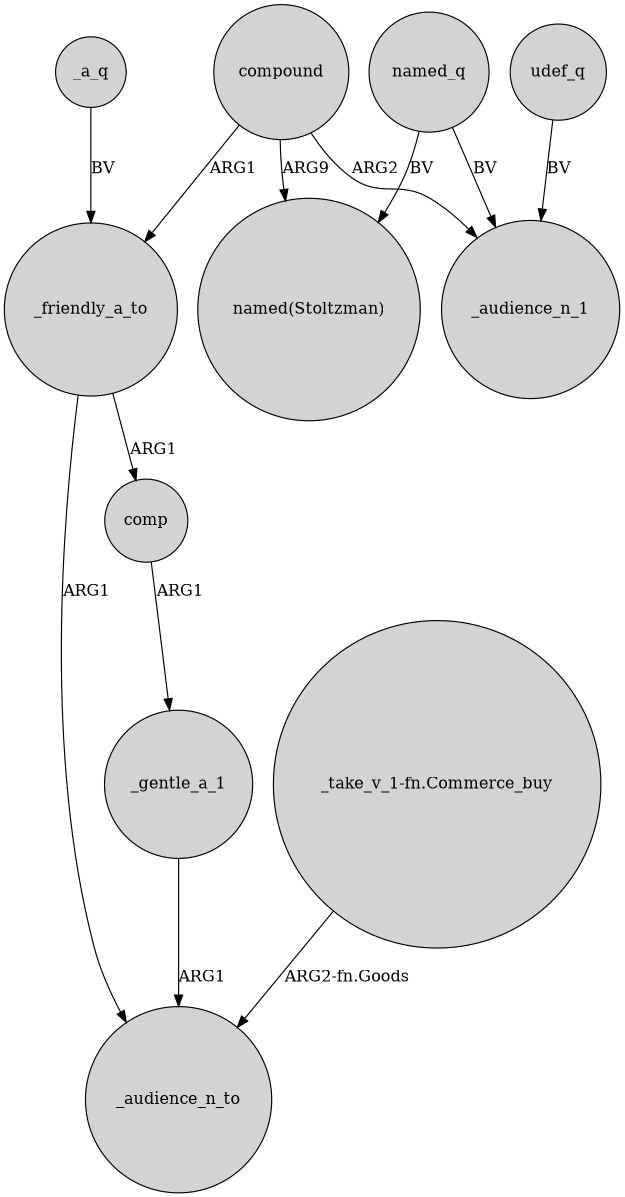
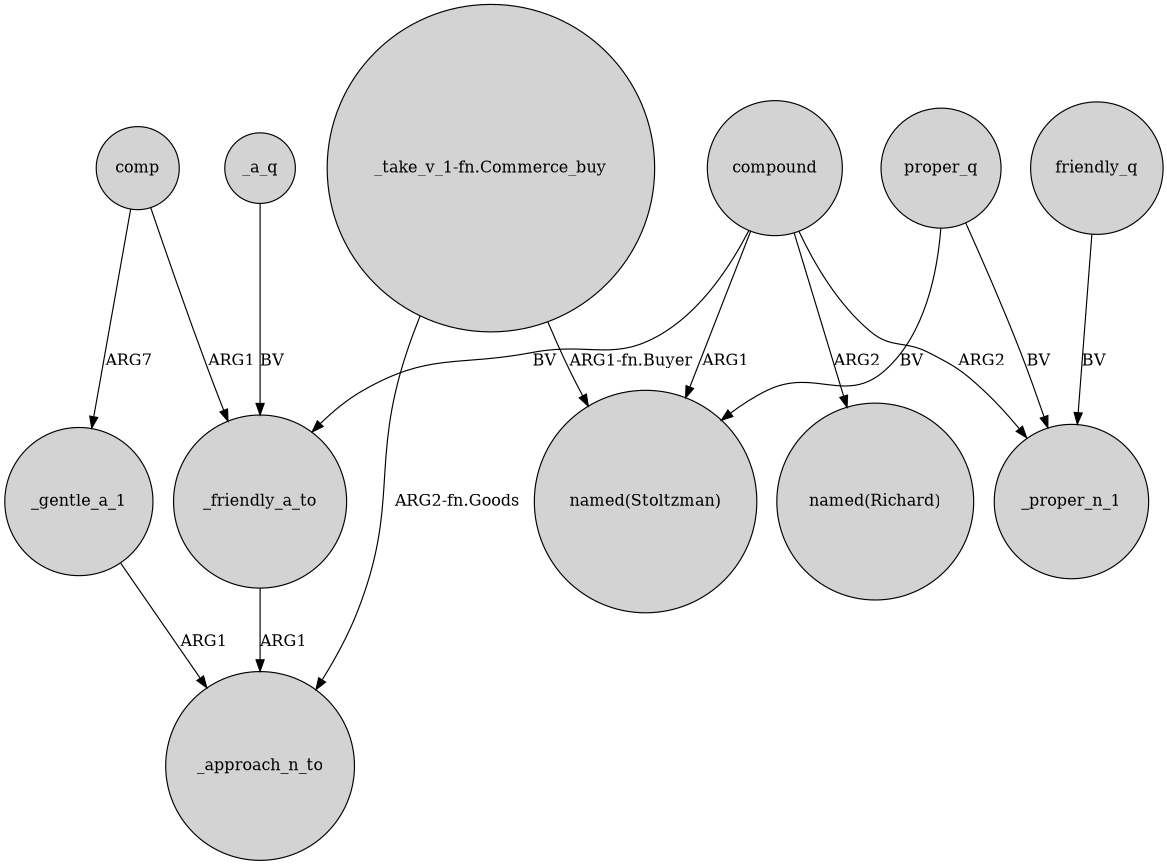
(429, 72) -> (941, 168)
(558, 72) -> (1097, 168)
(233, 169) -> (545, 361)
(306, 169) -> (726, 361)
(531, 309) -> (1071, 502)
none -> (564, 359)
(123, 431) -> (186, 309)
none -> (875, 502)
(180, 591) -> (129, 361)
(179, 1100) -> (260, 766)
